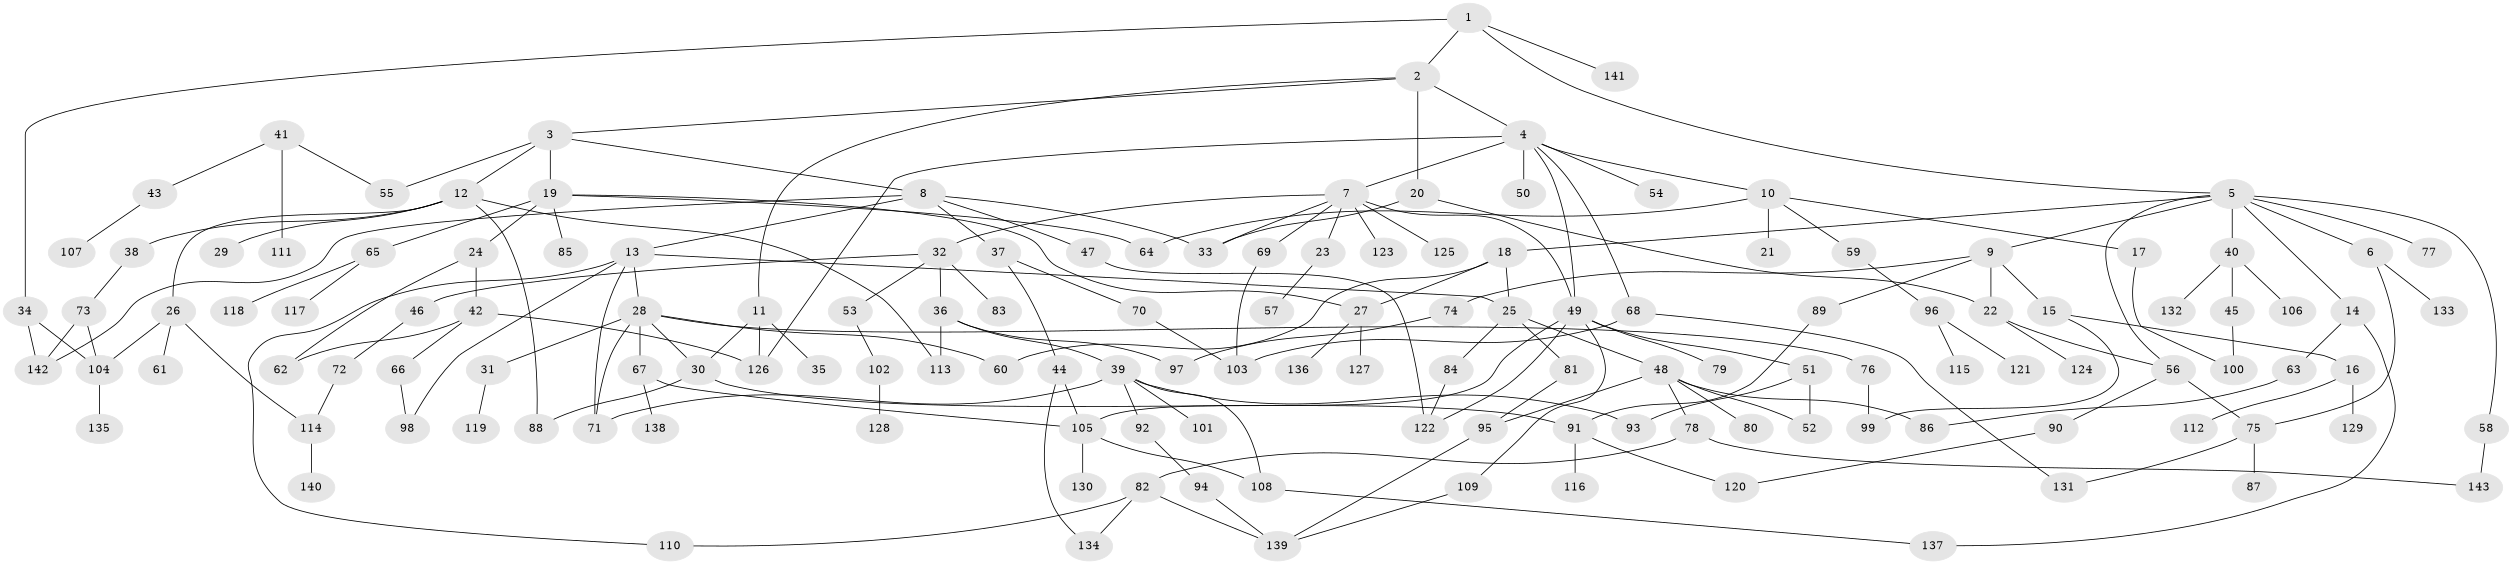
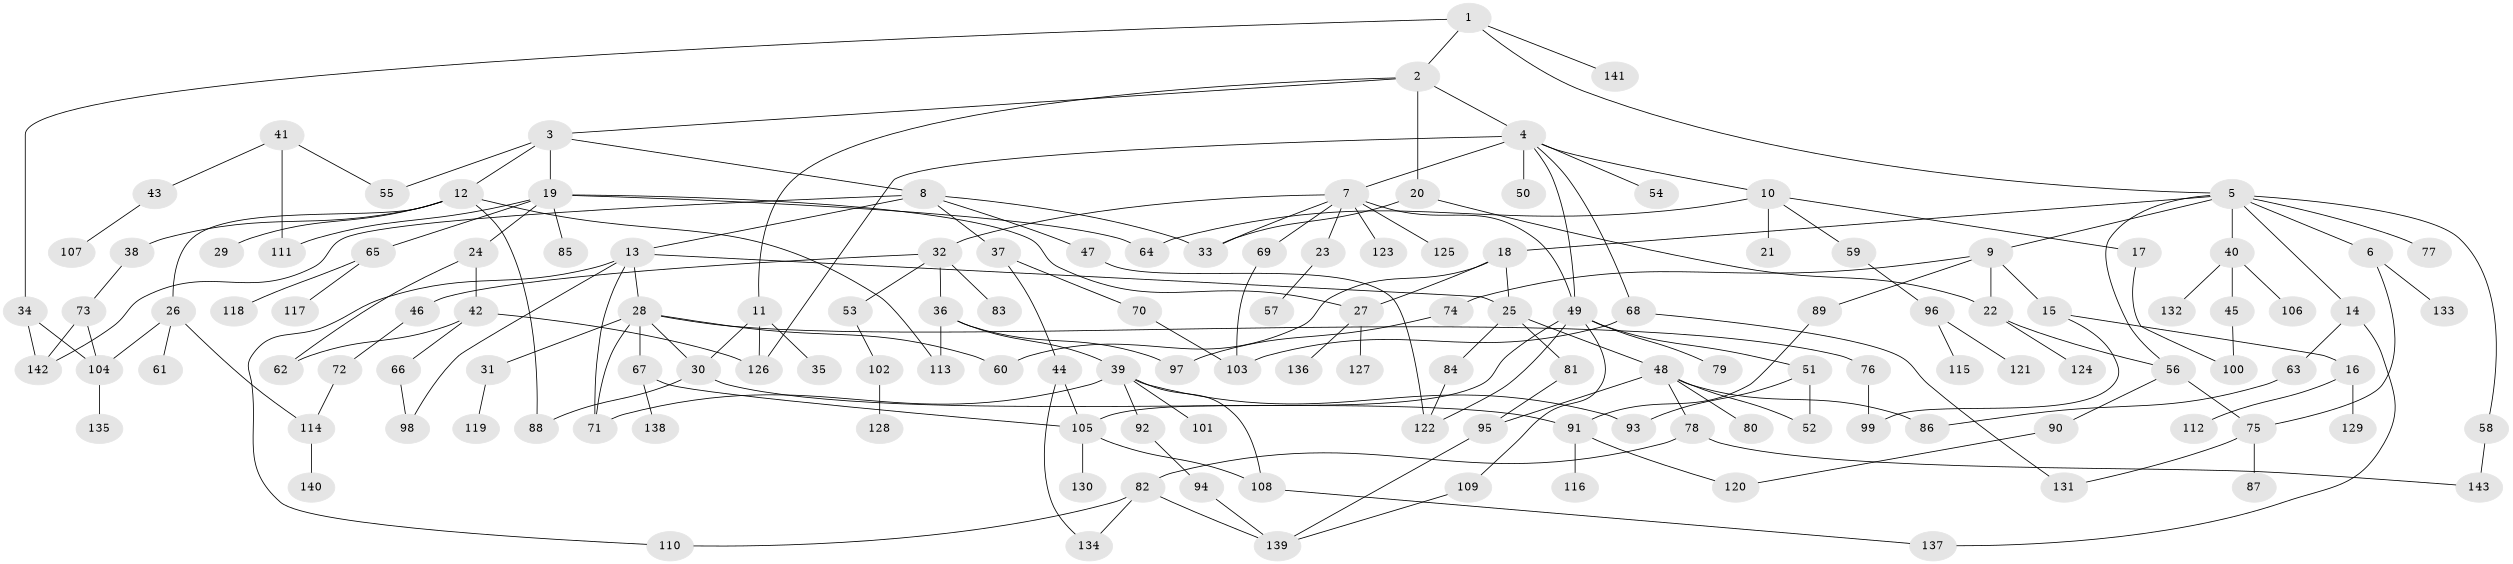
none -> (415, 220)
